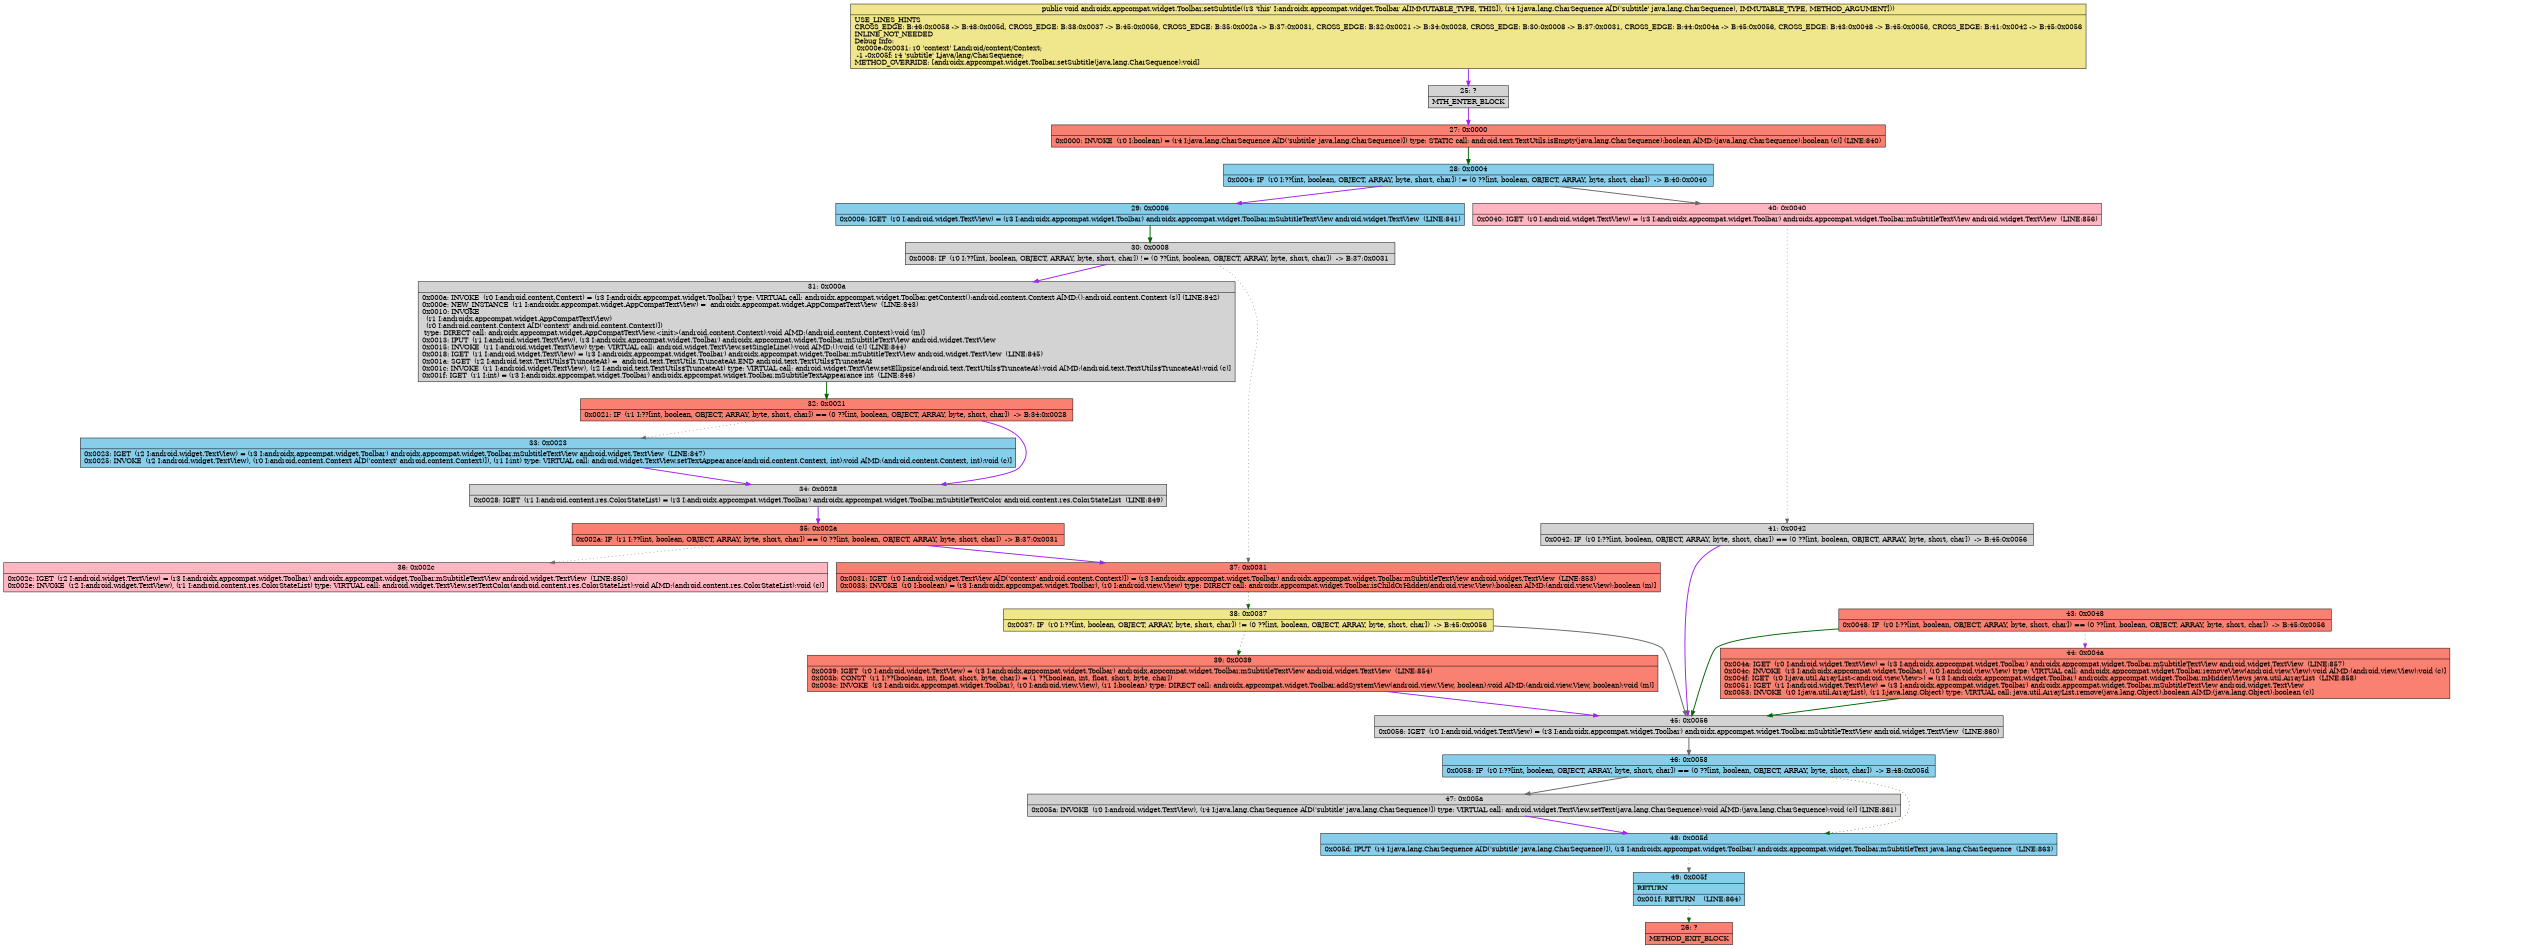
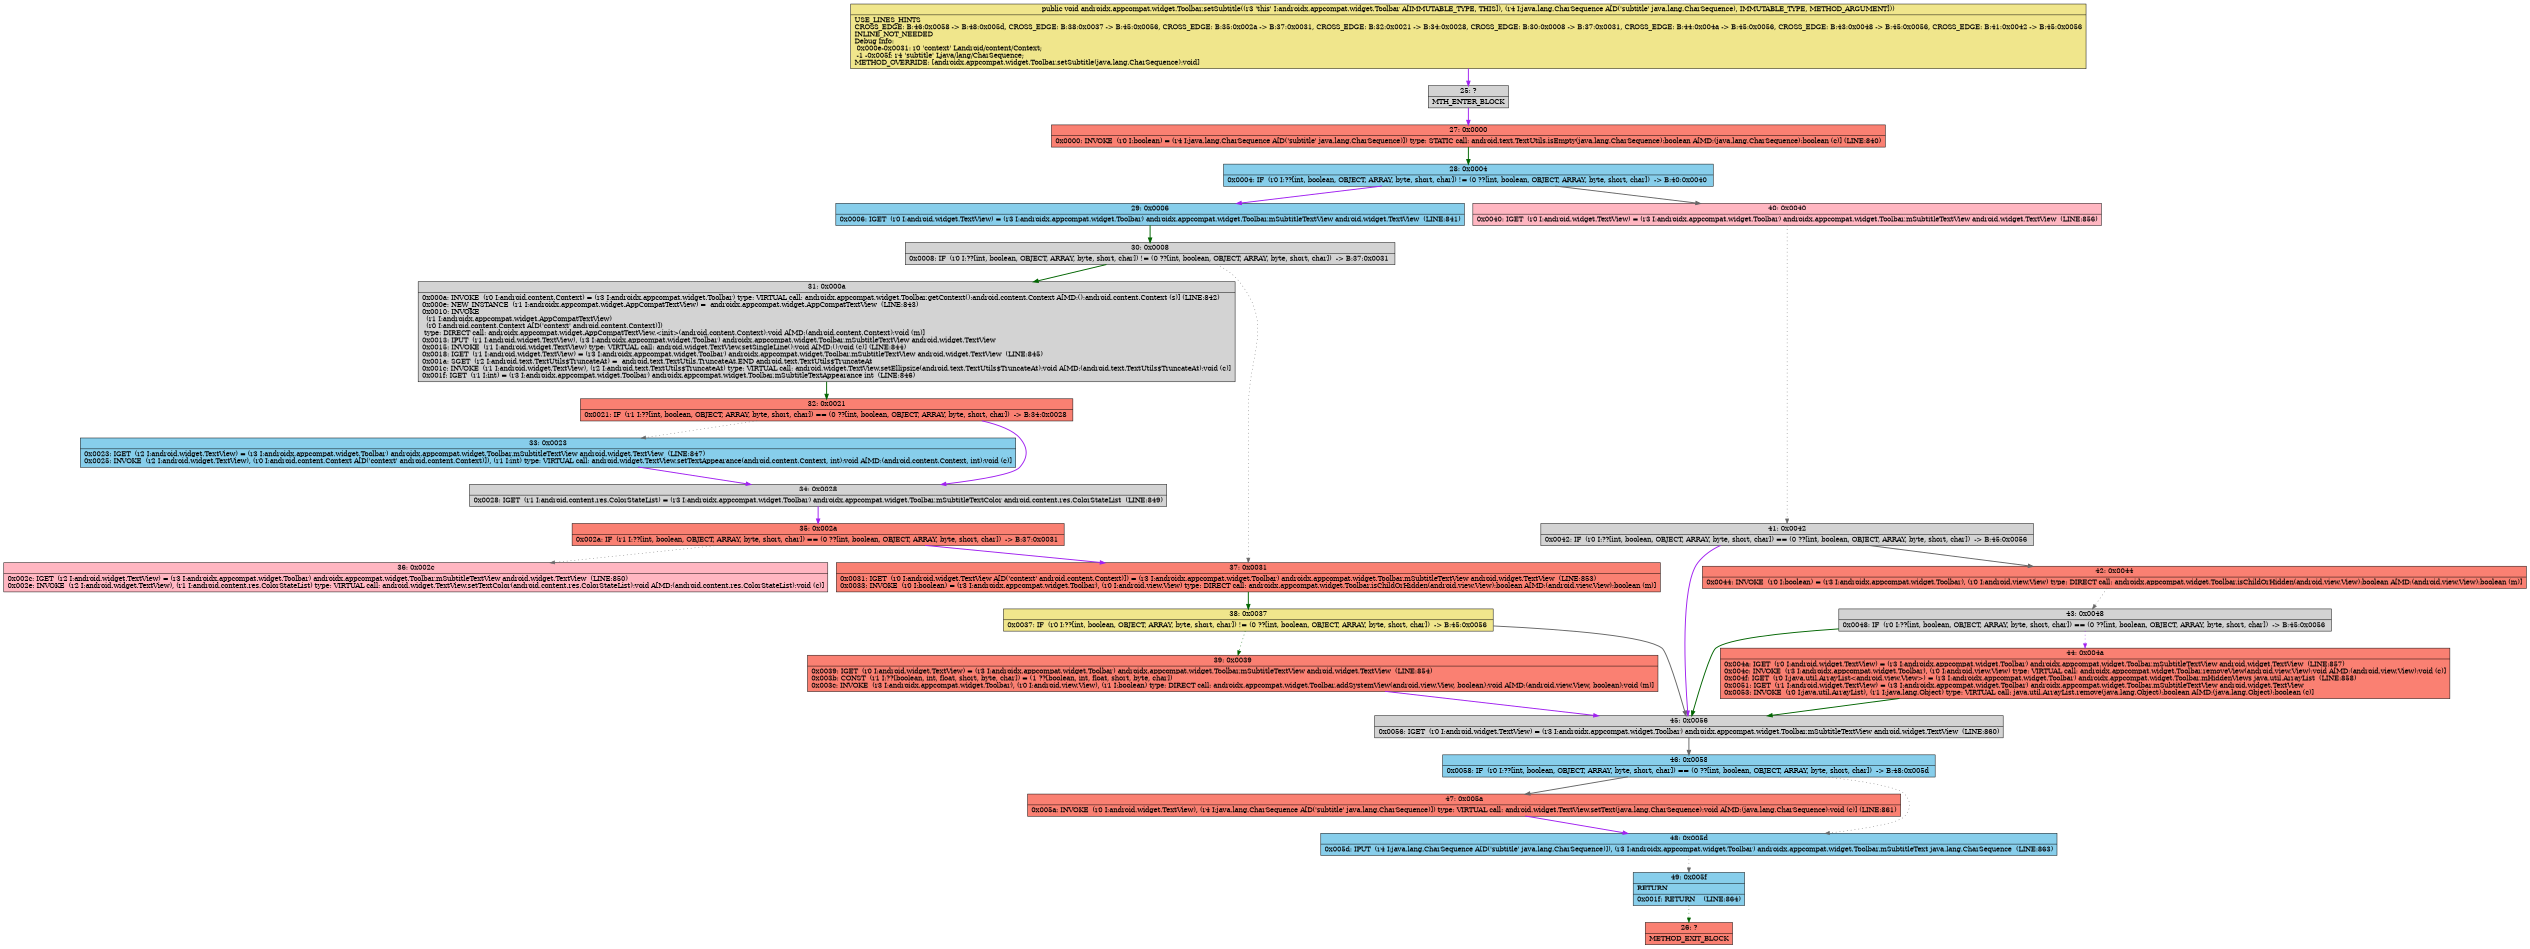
(1072, 273) -> (1072, 273)
none -> (2114, 577)
(1248, 598) -> (1248, 598)
(2085, 620) -> (2085, 620)
(1909, 803) -> (1909, 803)
(1464, 805) -> (1464, 805)
